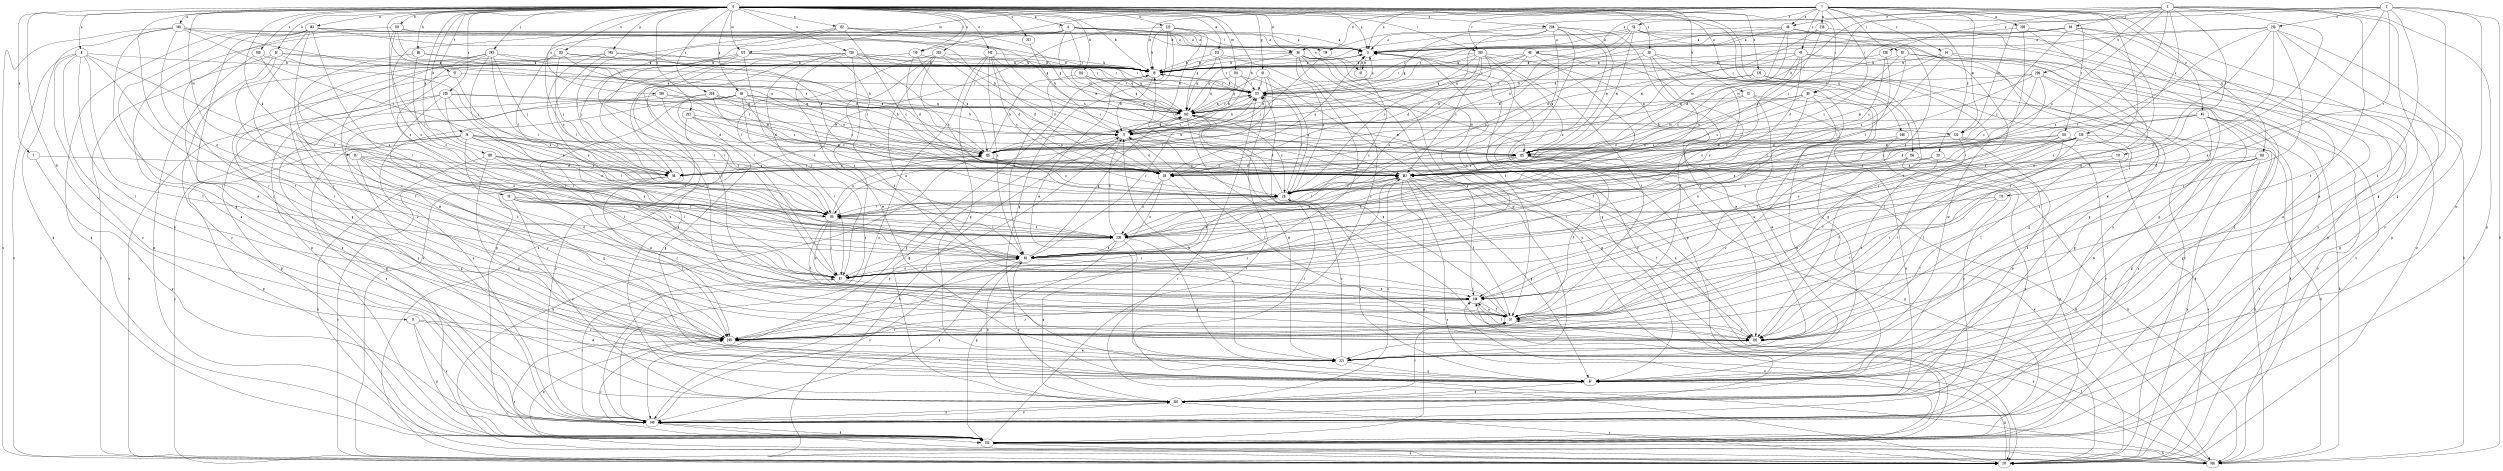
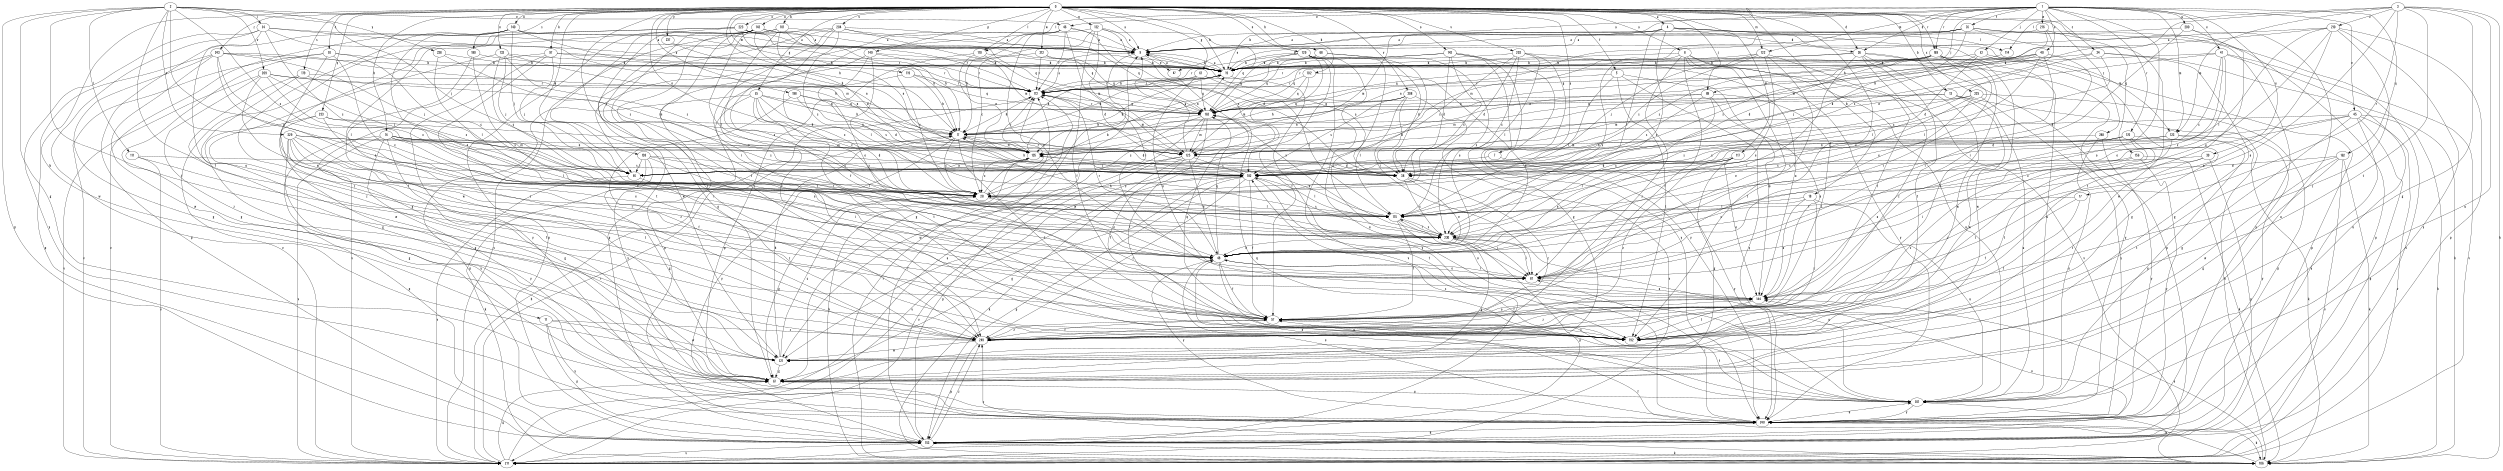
(1051, 310) -> (1666, 200)
